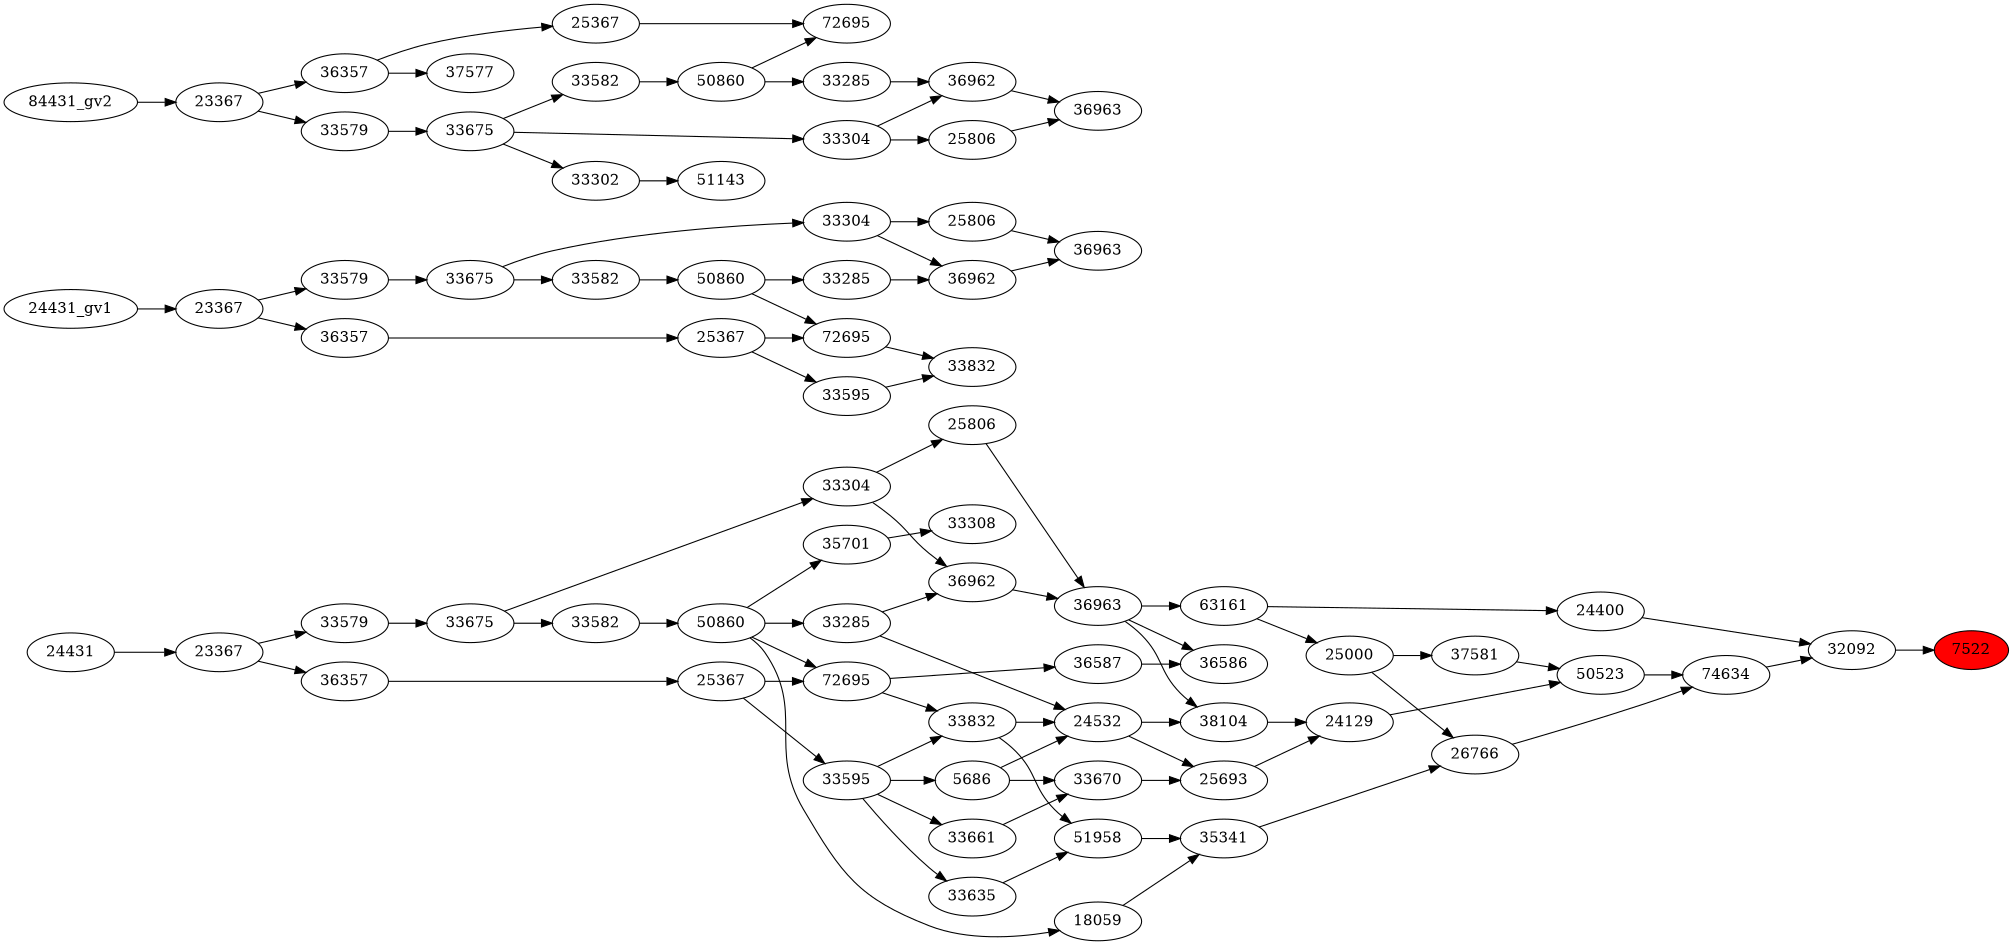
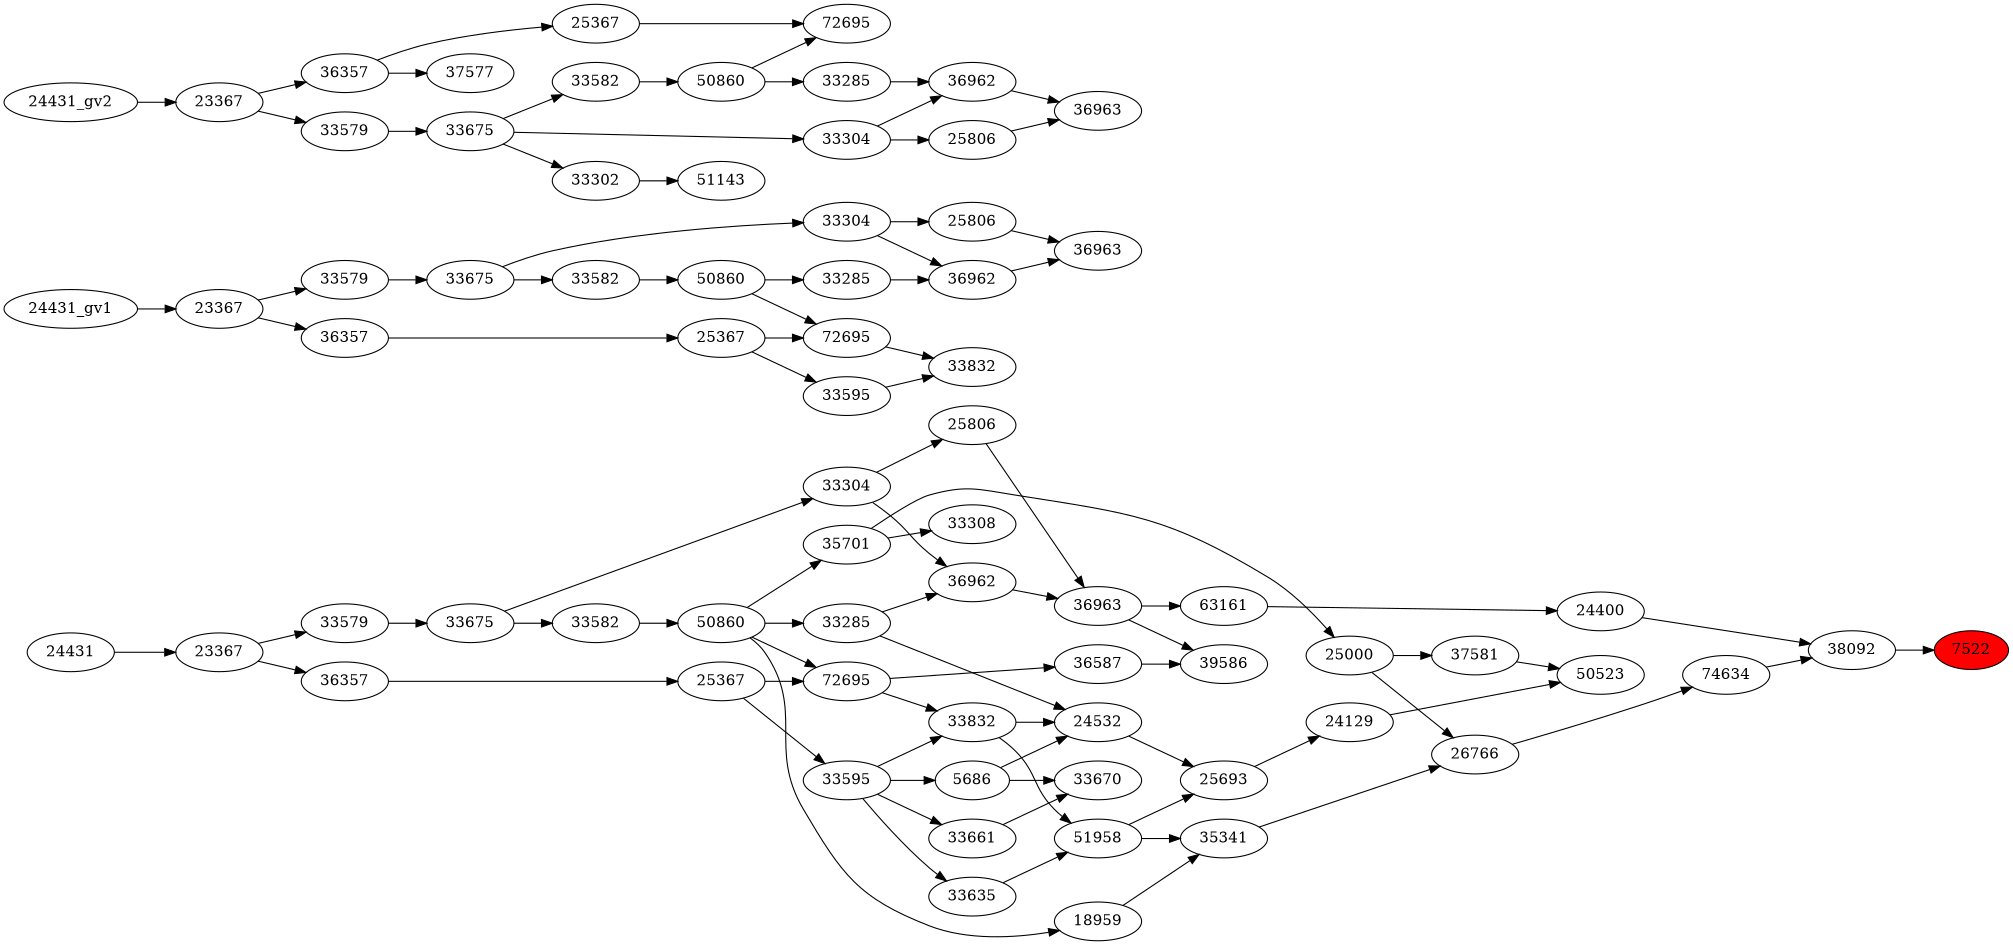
(71, 102) -> (71, 102)
(1282, 629) -> (1110, 511)
(1852, 650) -> (1852, 650)
(1224, 664) -> (1224, 664)
(1658, 675) -> none
(1224, 722) -> none
(1155, 780) -> (1156, 812)
(1098, 921) -> (1098, 921)
